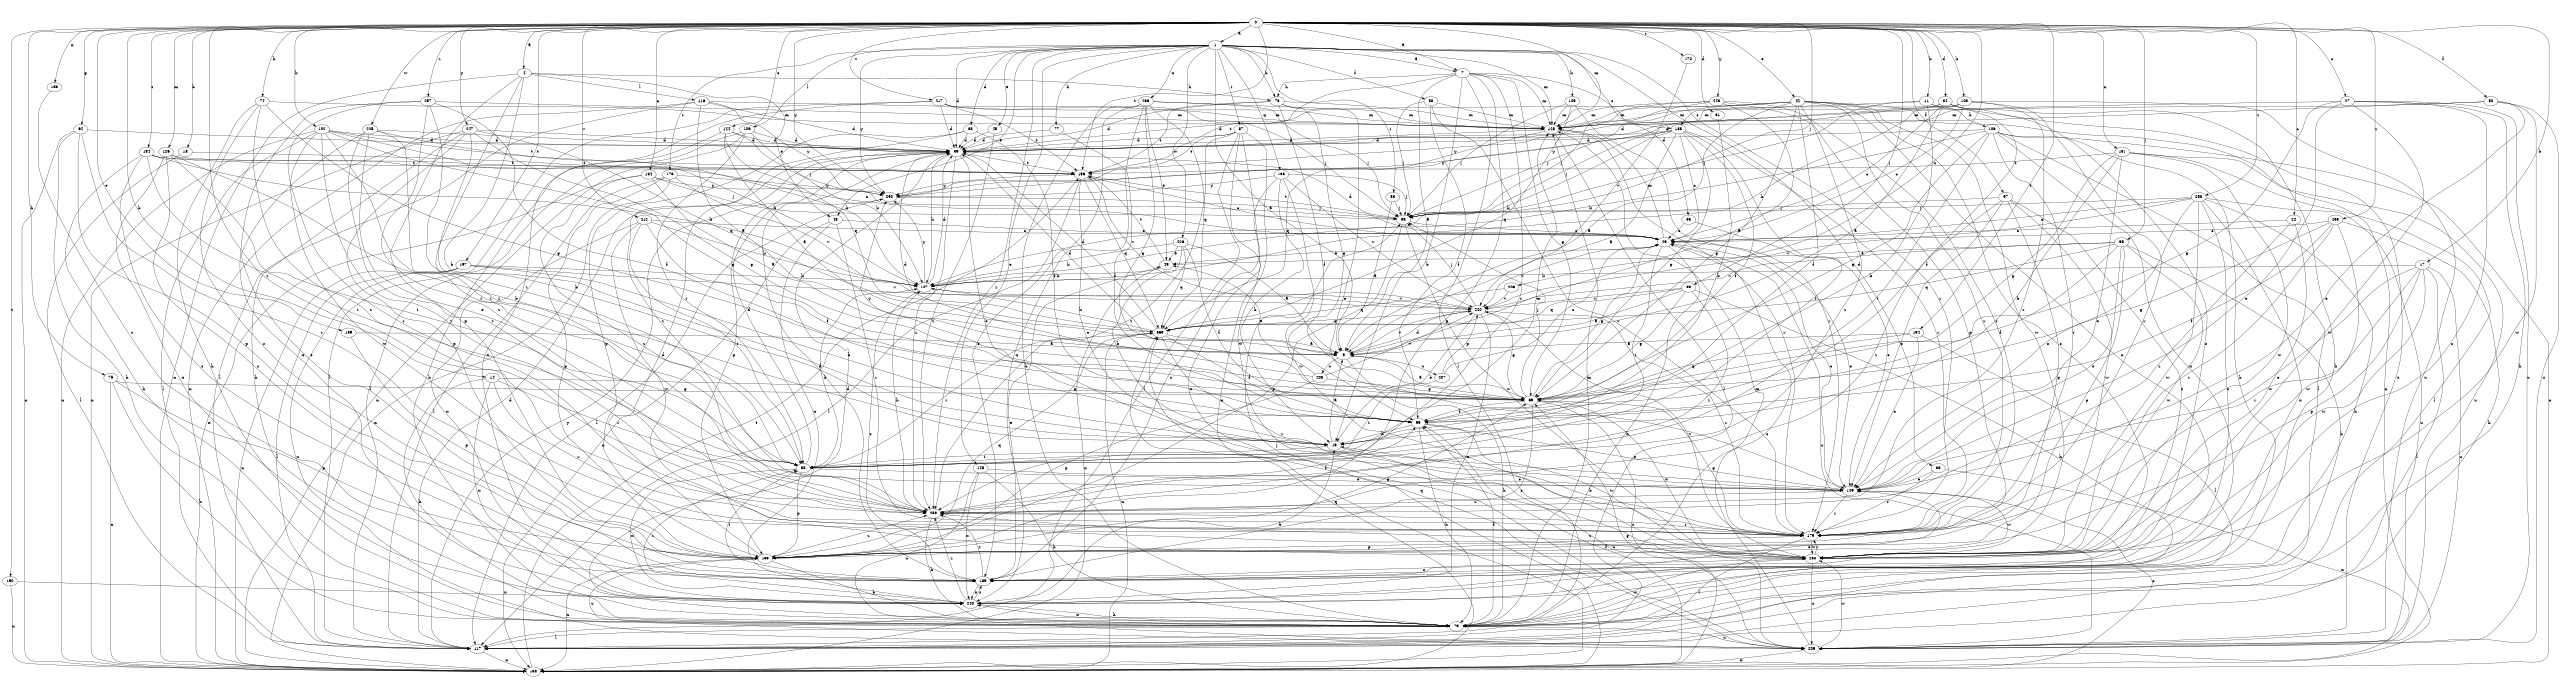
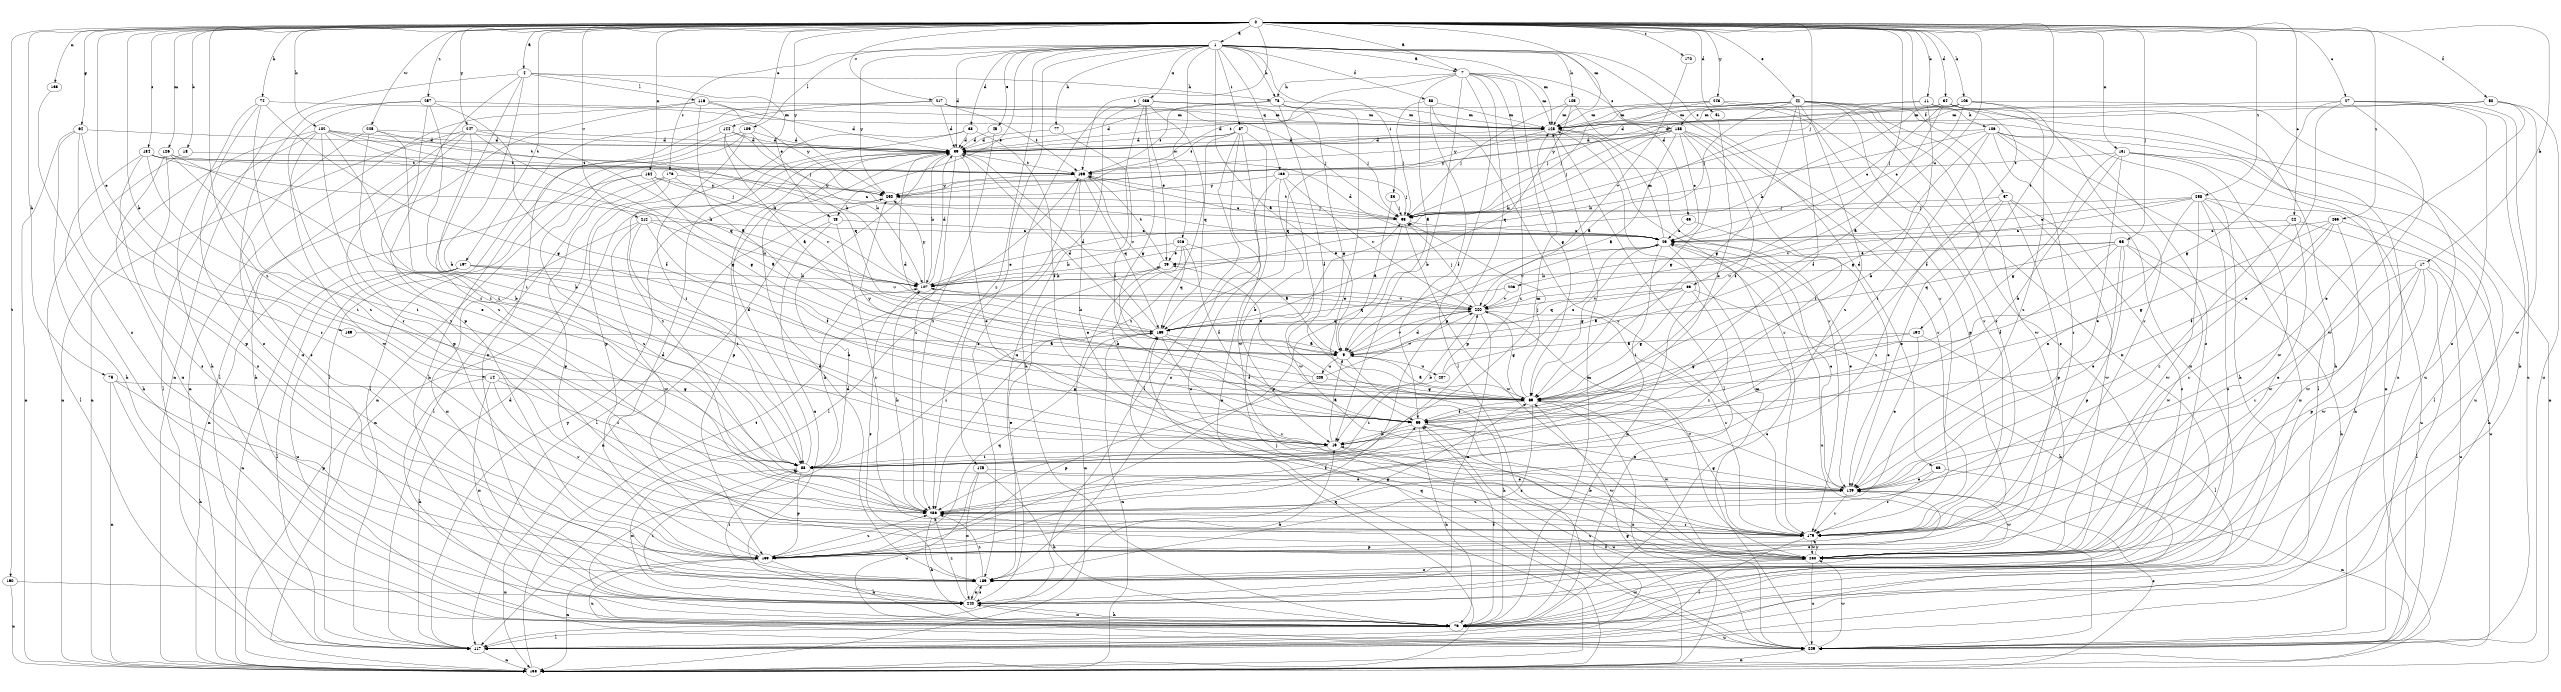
(1637, 266) -> none
(1599, 322) -> (1584, 306)
(1160, 333) -> (1160, 333)
(575, 376) -> none
(534, 487) -> none
none -> (2420, 640)
